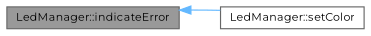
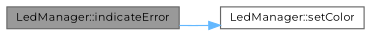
(206, 10) -> (194, 26)
